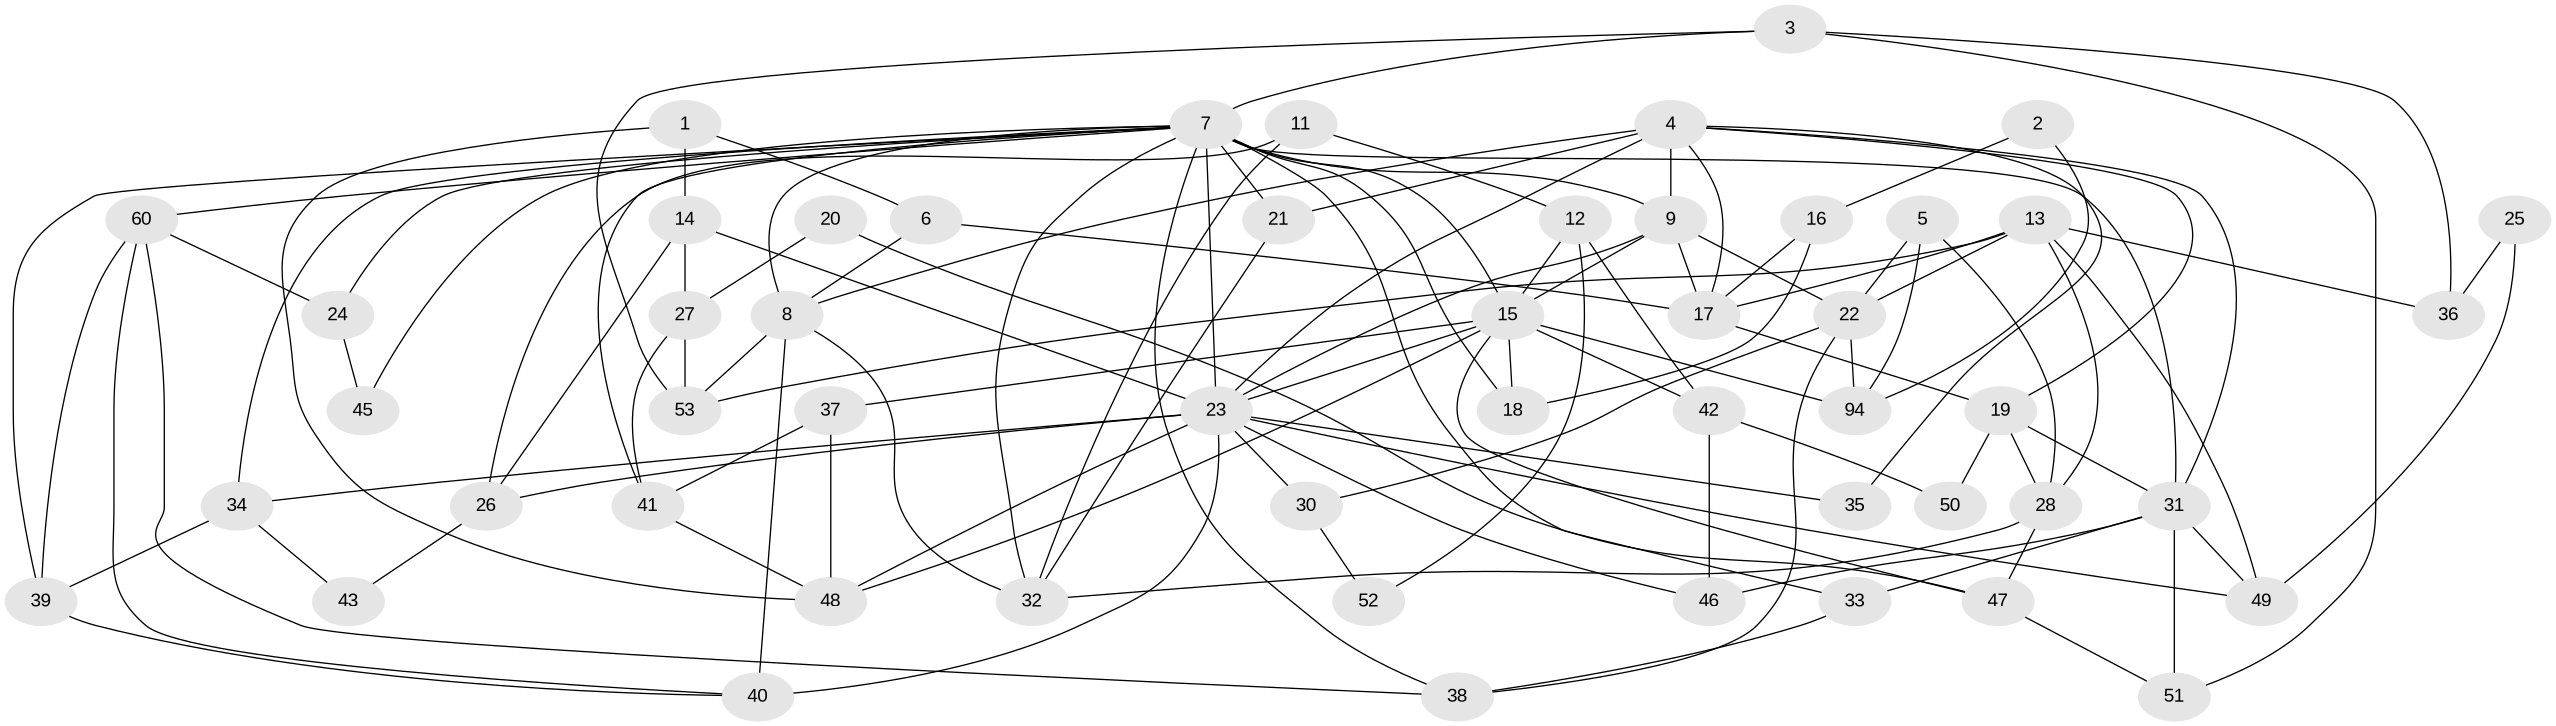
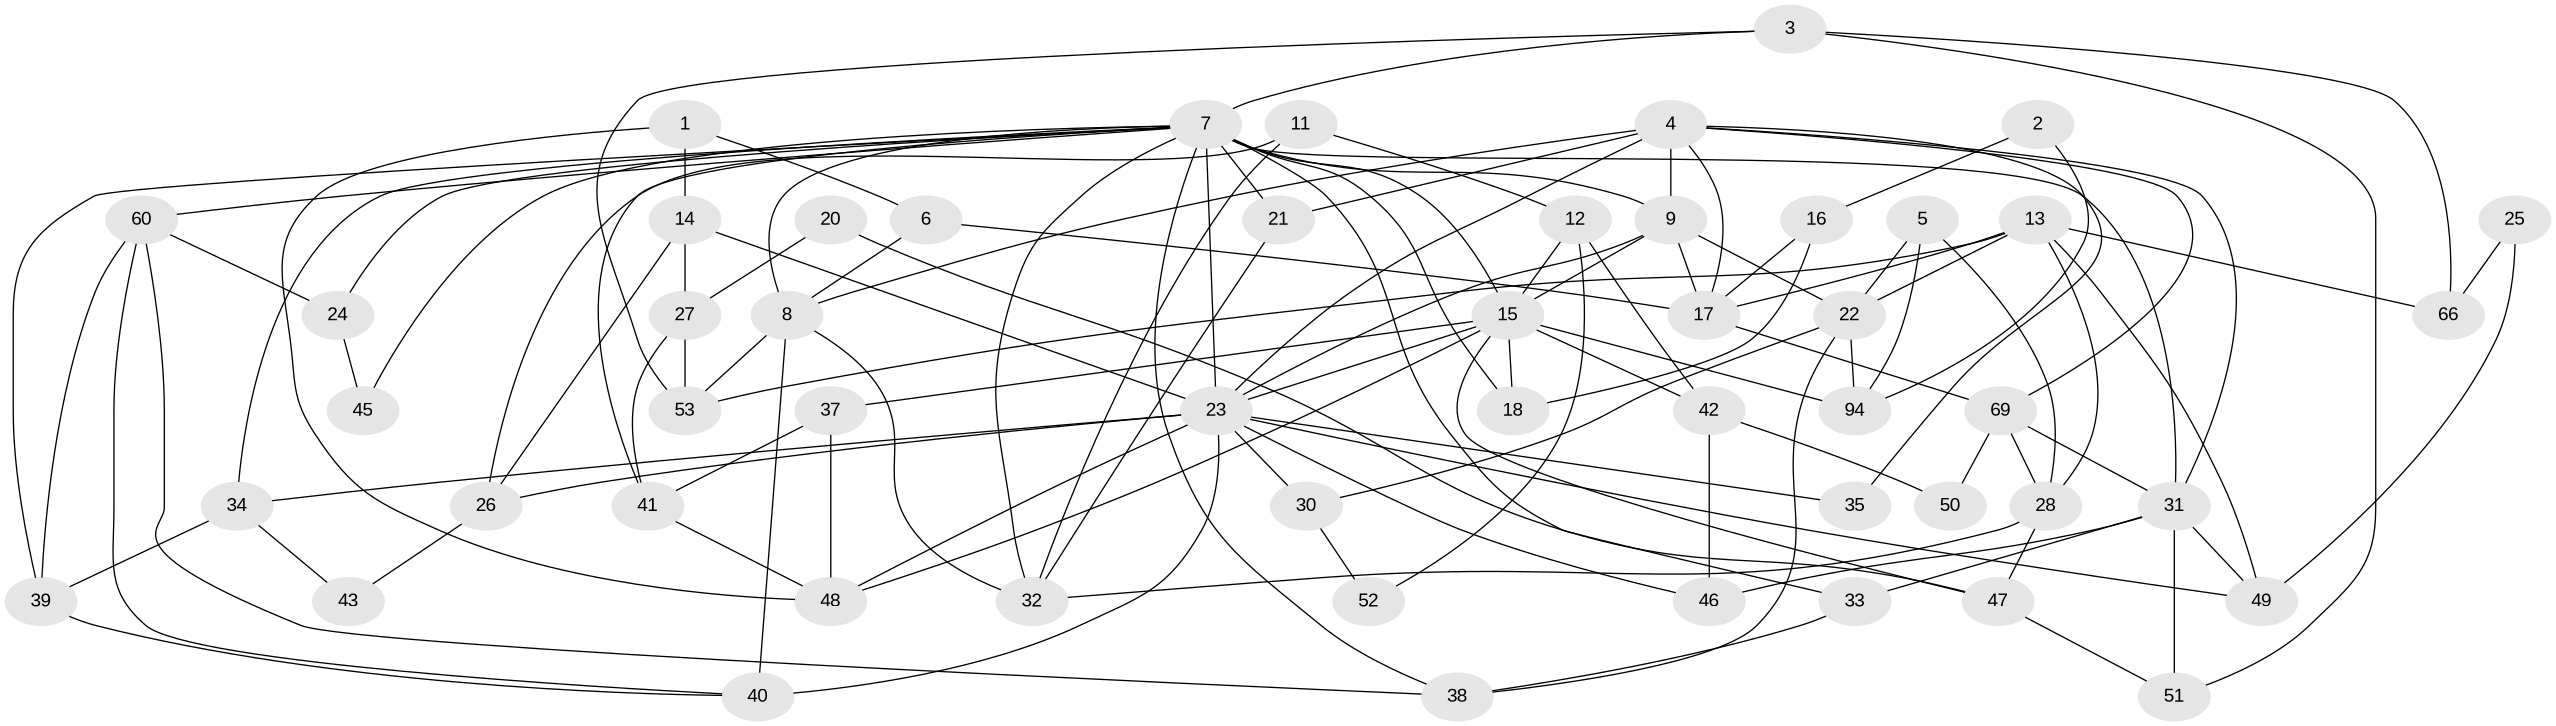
(2449, 315) -> (2449, 315)
(2001, 411) -> (2001, 411)
